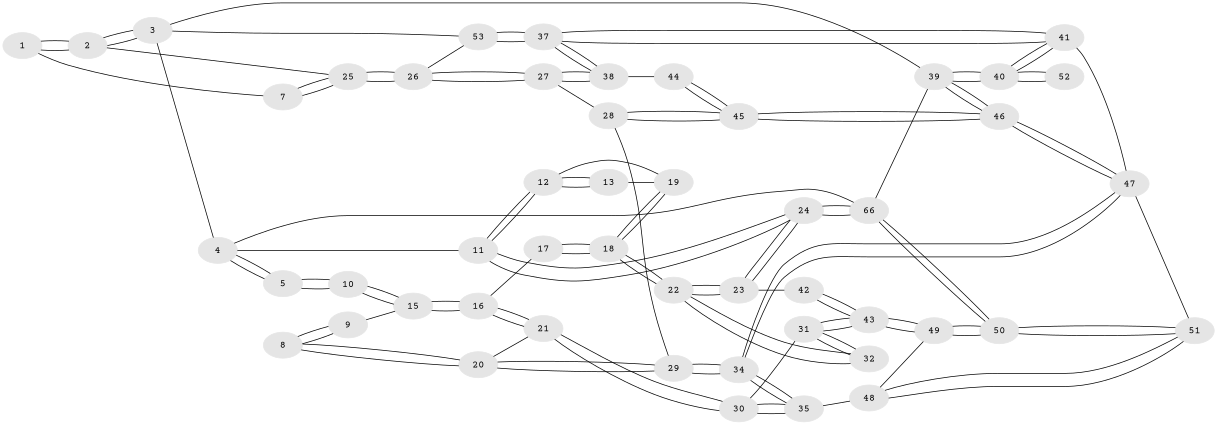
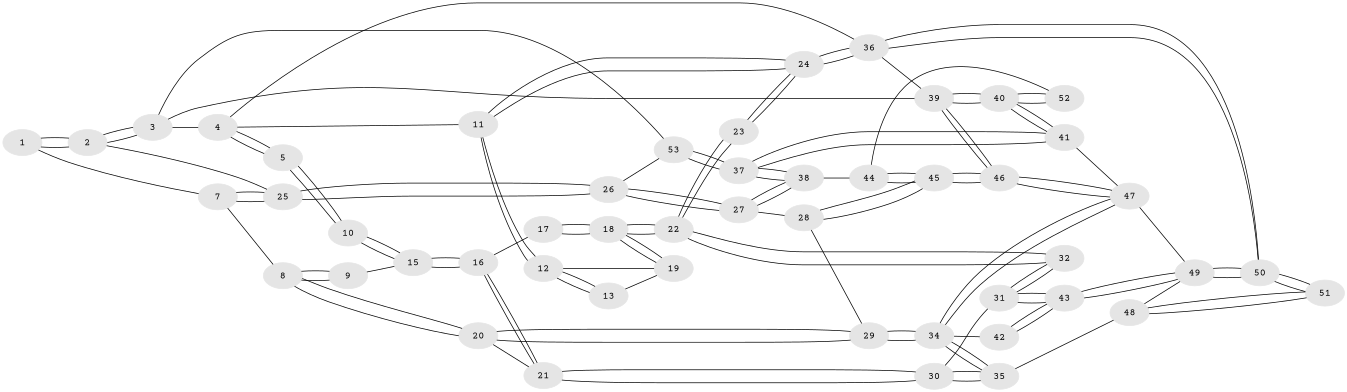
none -> (933, 71)
(869, 211) -> (869, 48)
none -> (250, 236)
(1162, 257) -> (1162, 234)
(771, 290) -> (972, 337)
